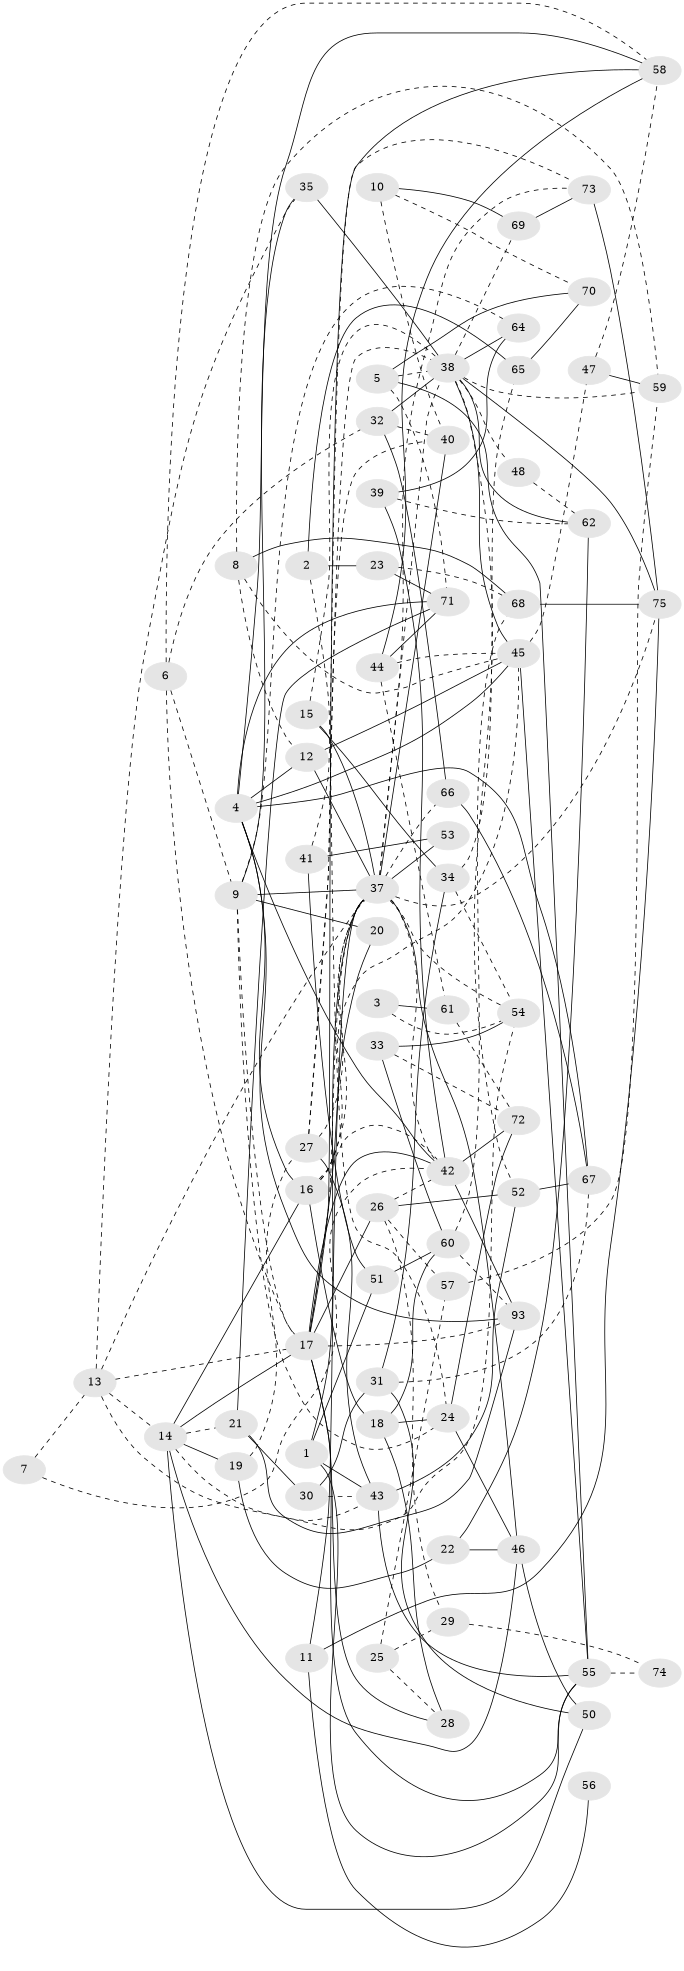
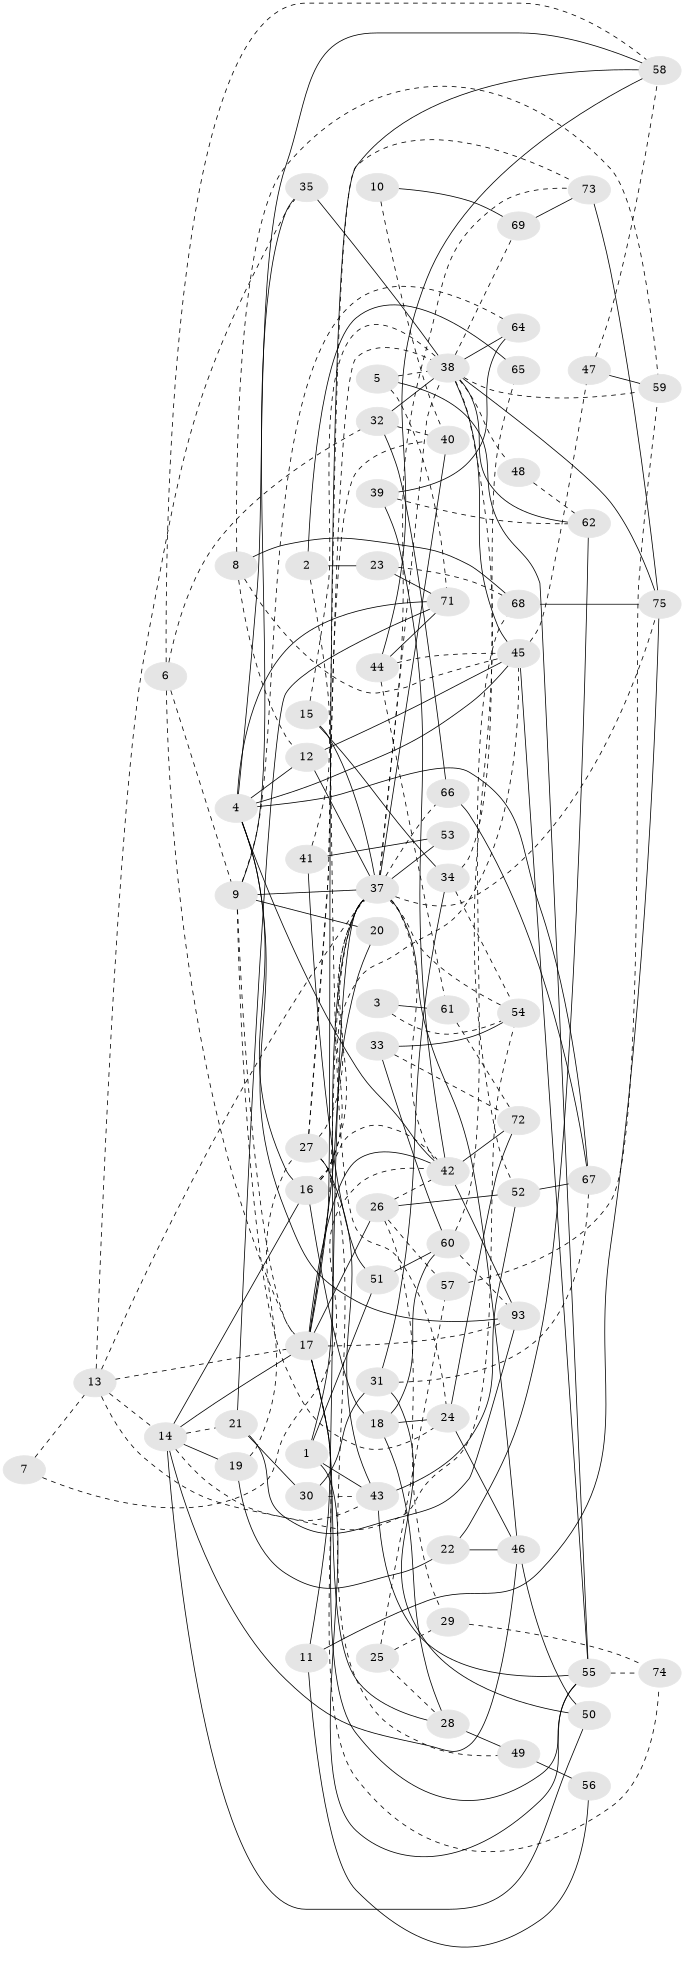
(589, 292) -> none
none -> (519, 1754)
none -> (356, 1777)
